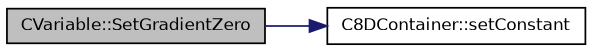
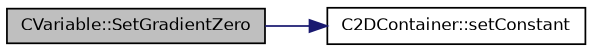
(456, 26) -> (456, 26)
